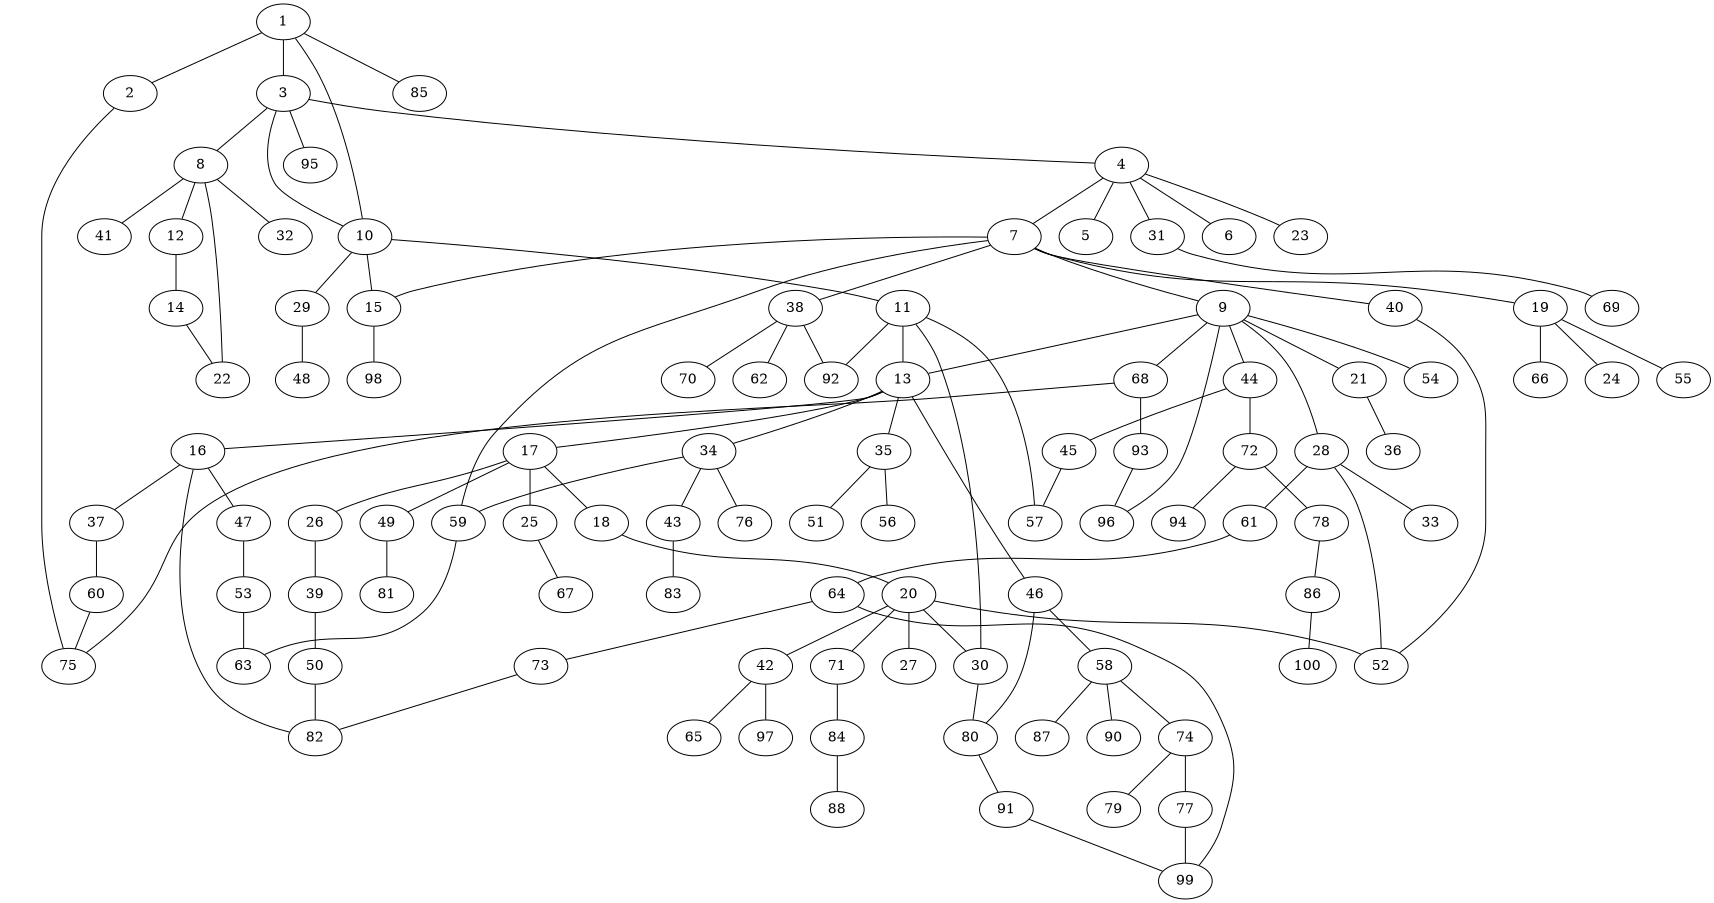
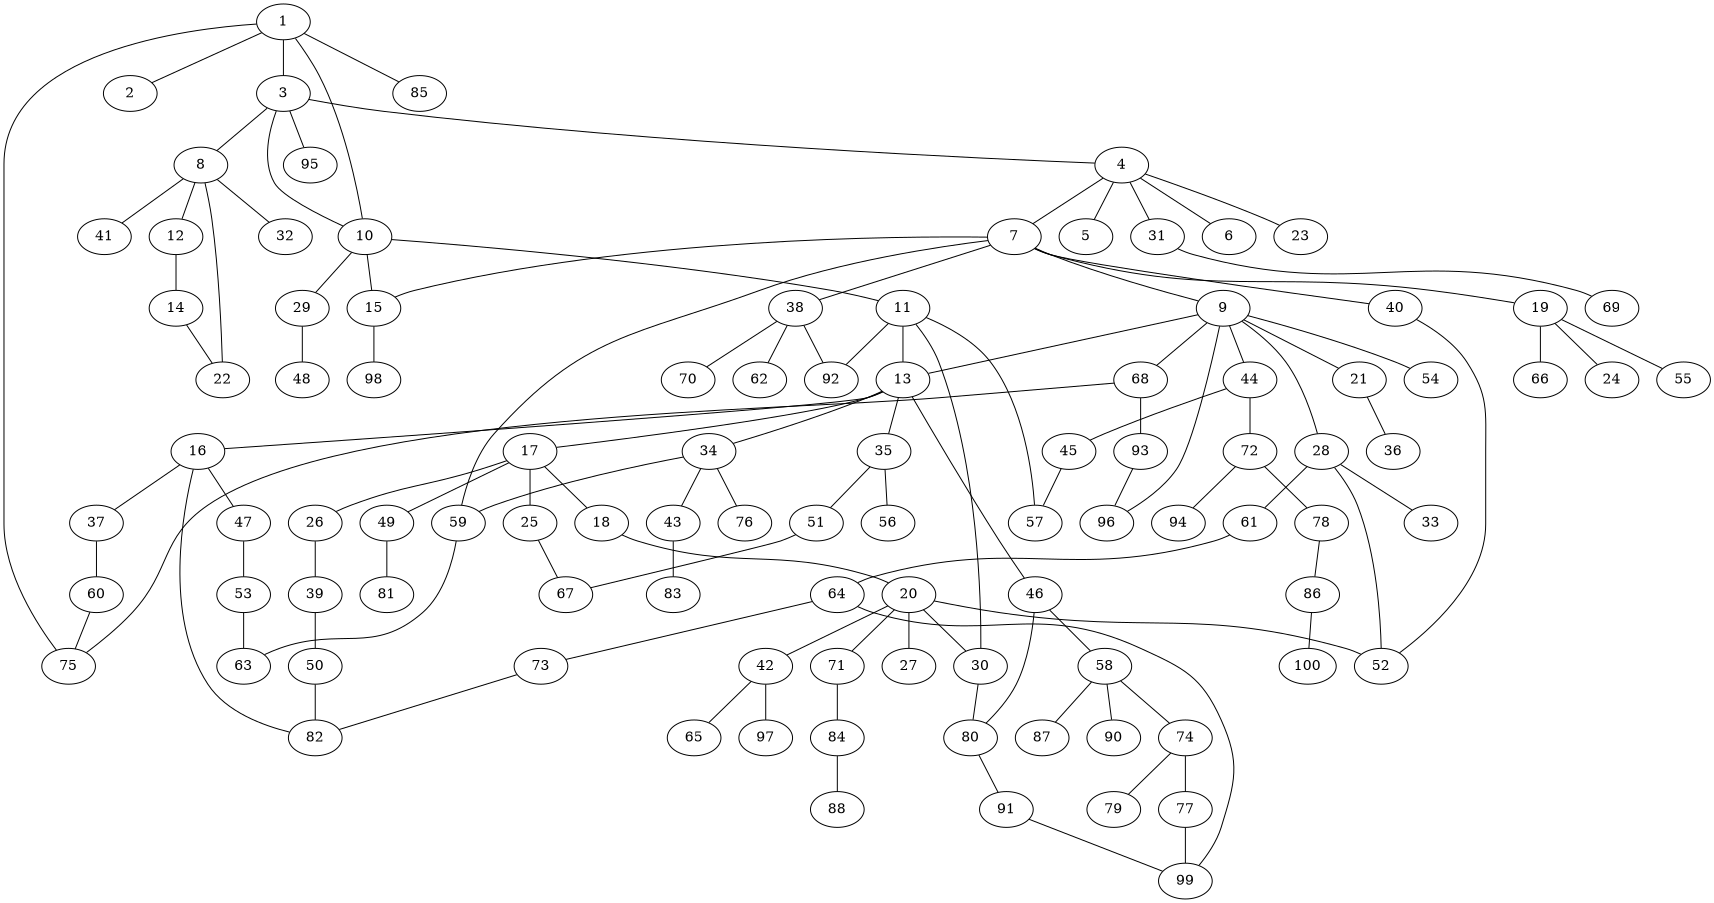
(42, 368) -> (4, 256)
none -> (694, 563)
